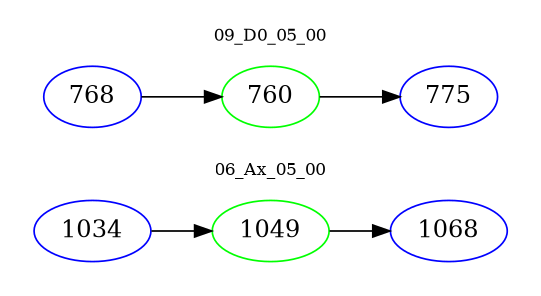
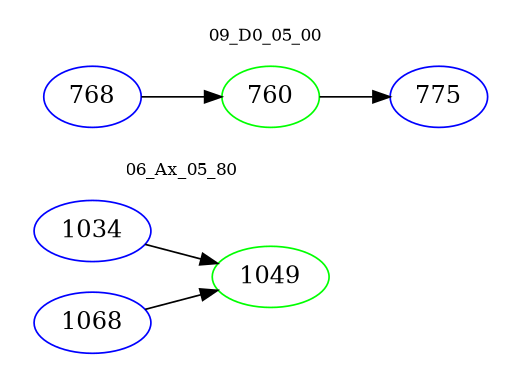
(271, 171) -> (182, 171)
(351, 231) -> (173, 302)
